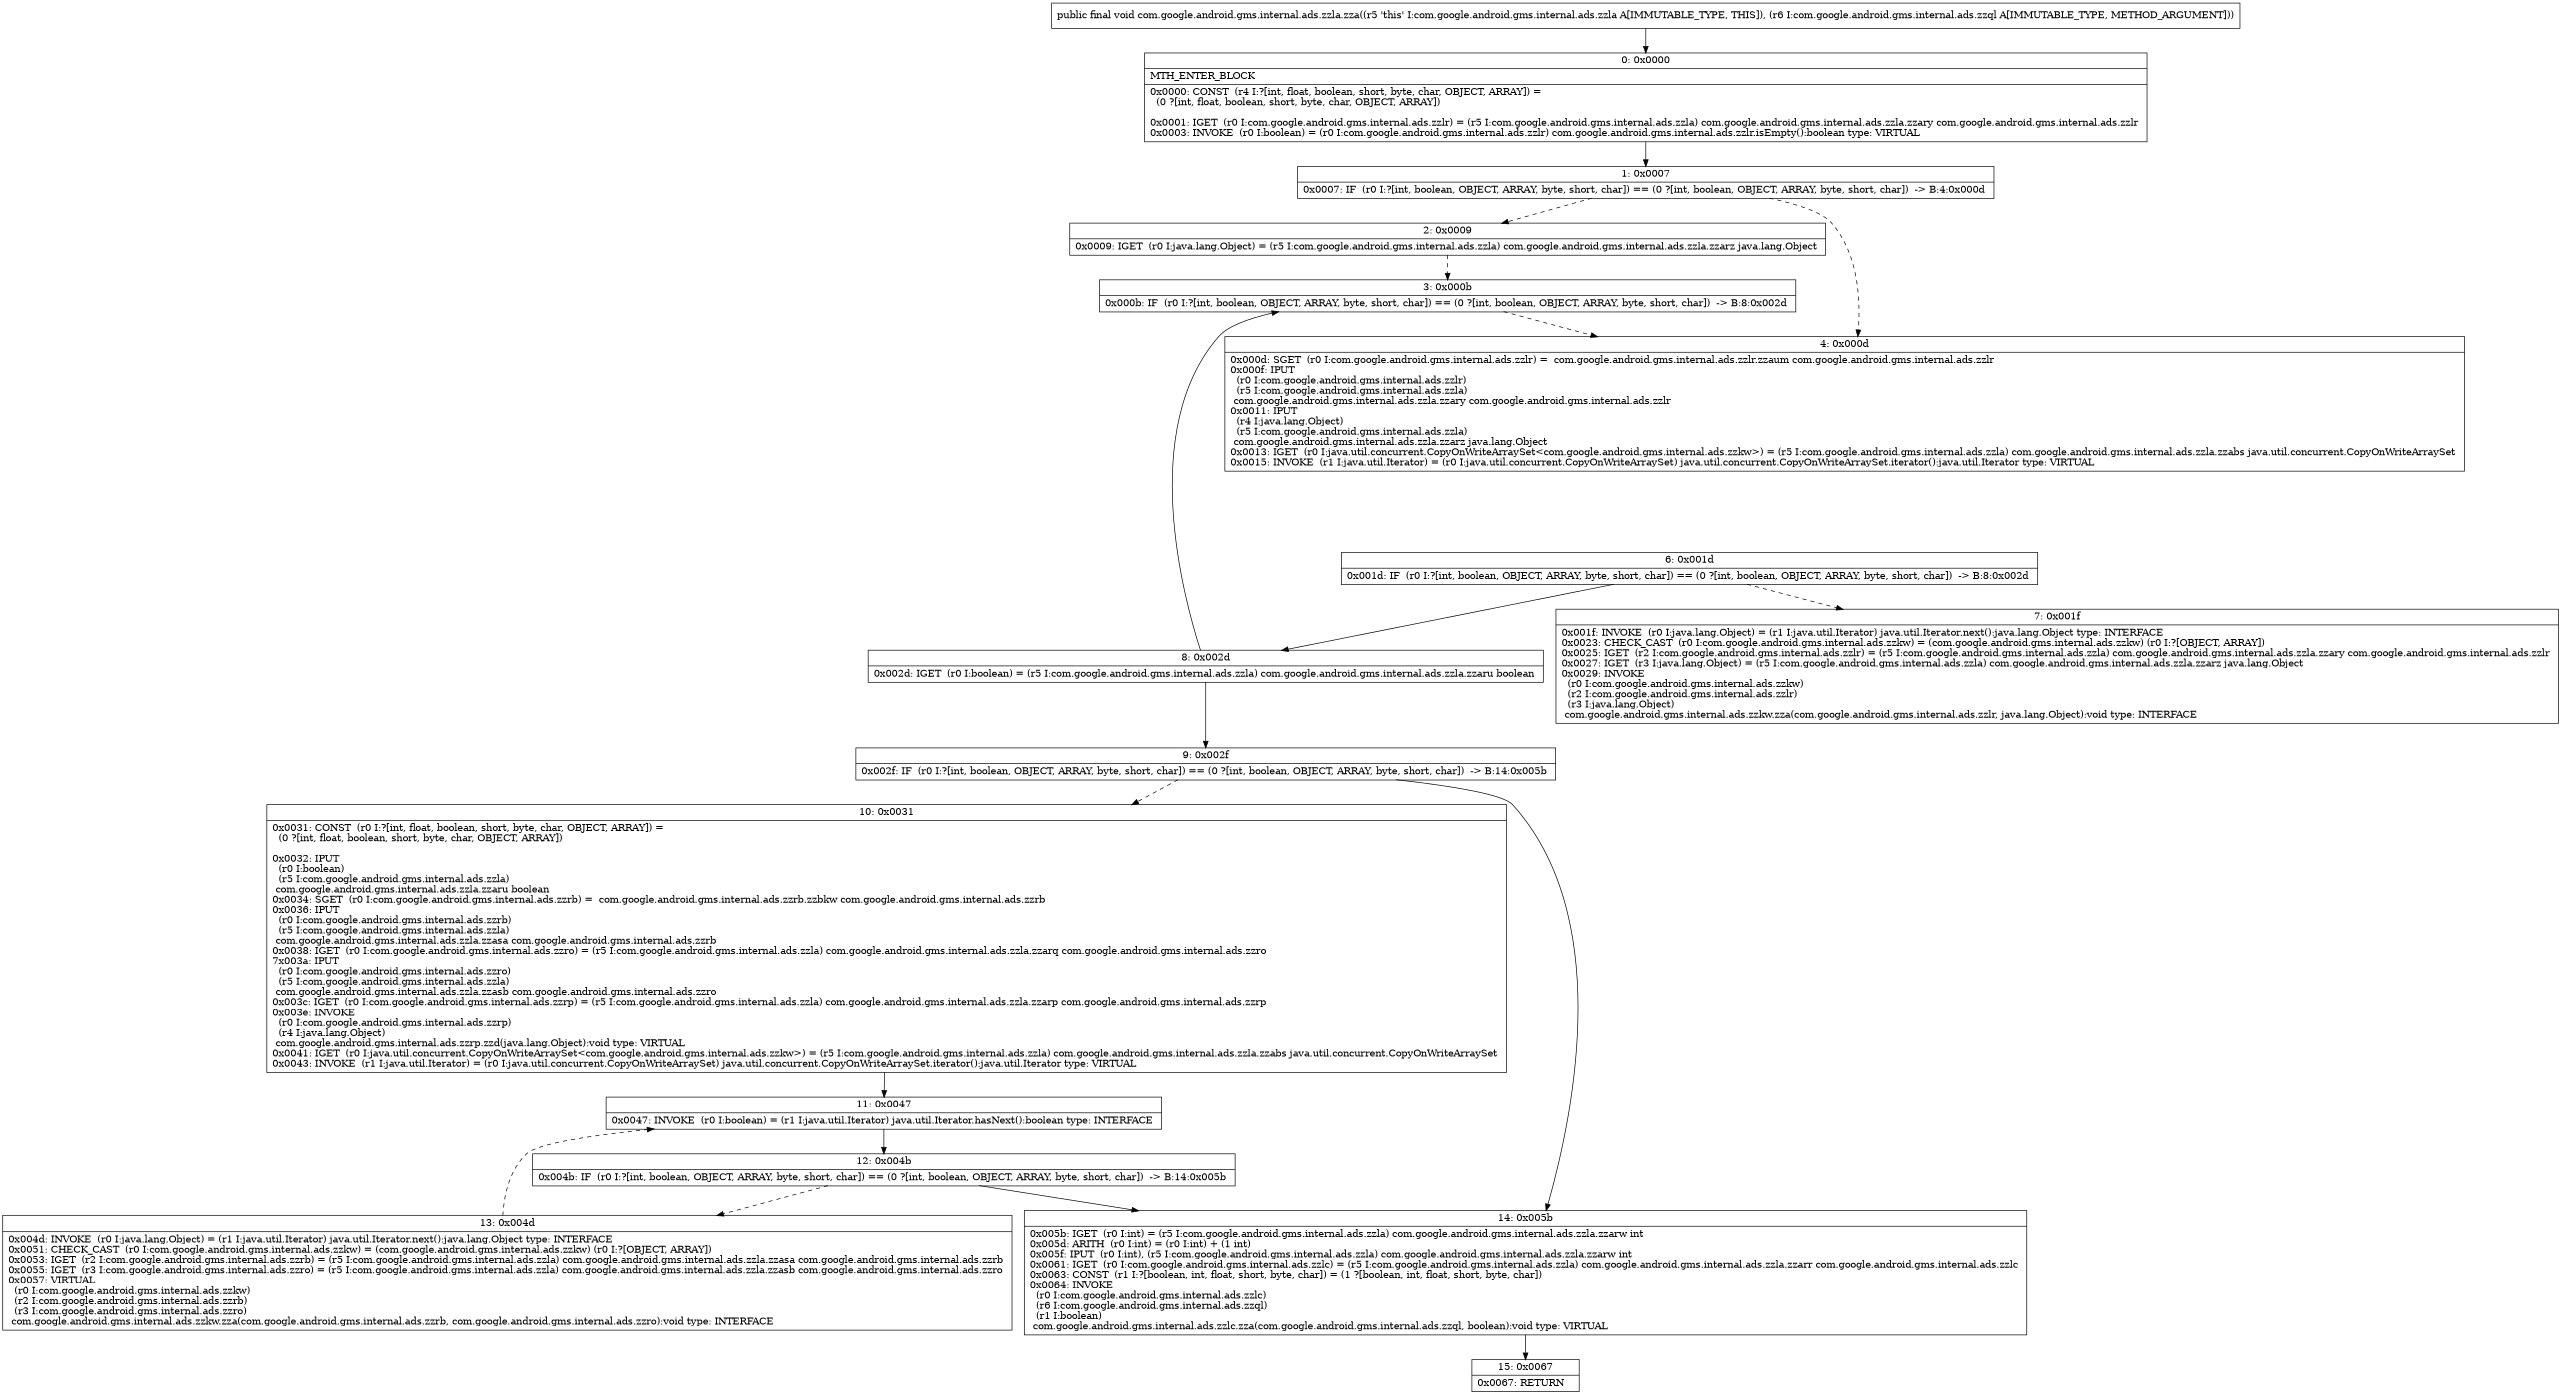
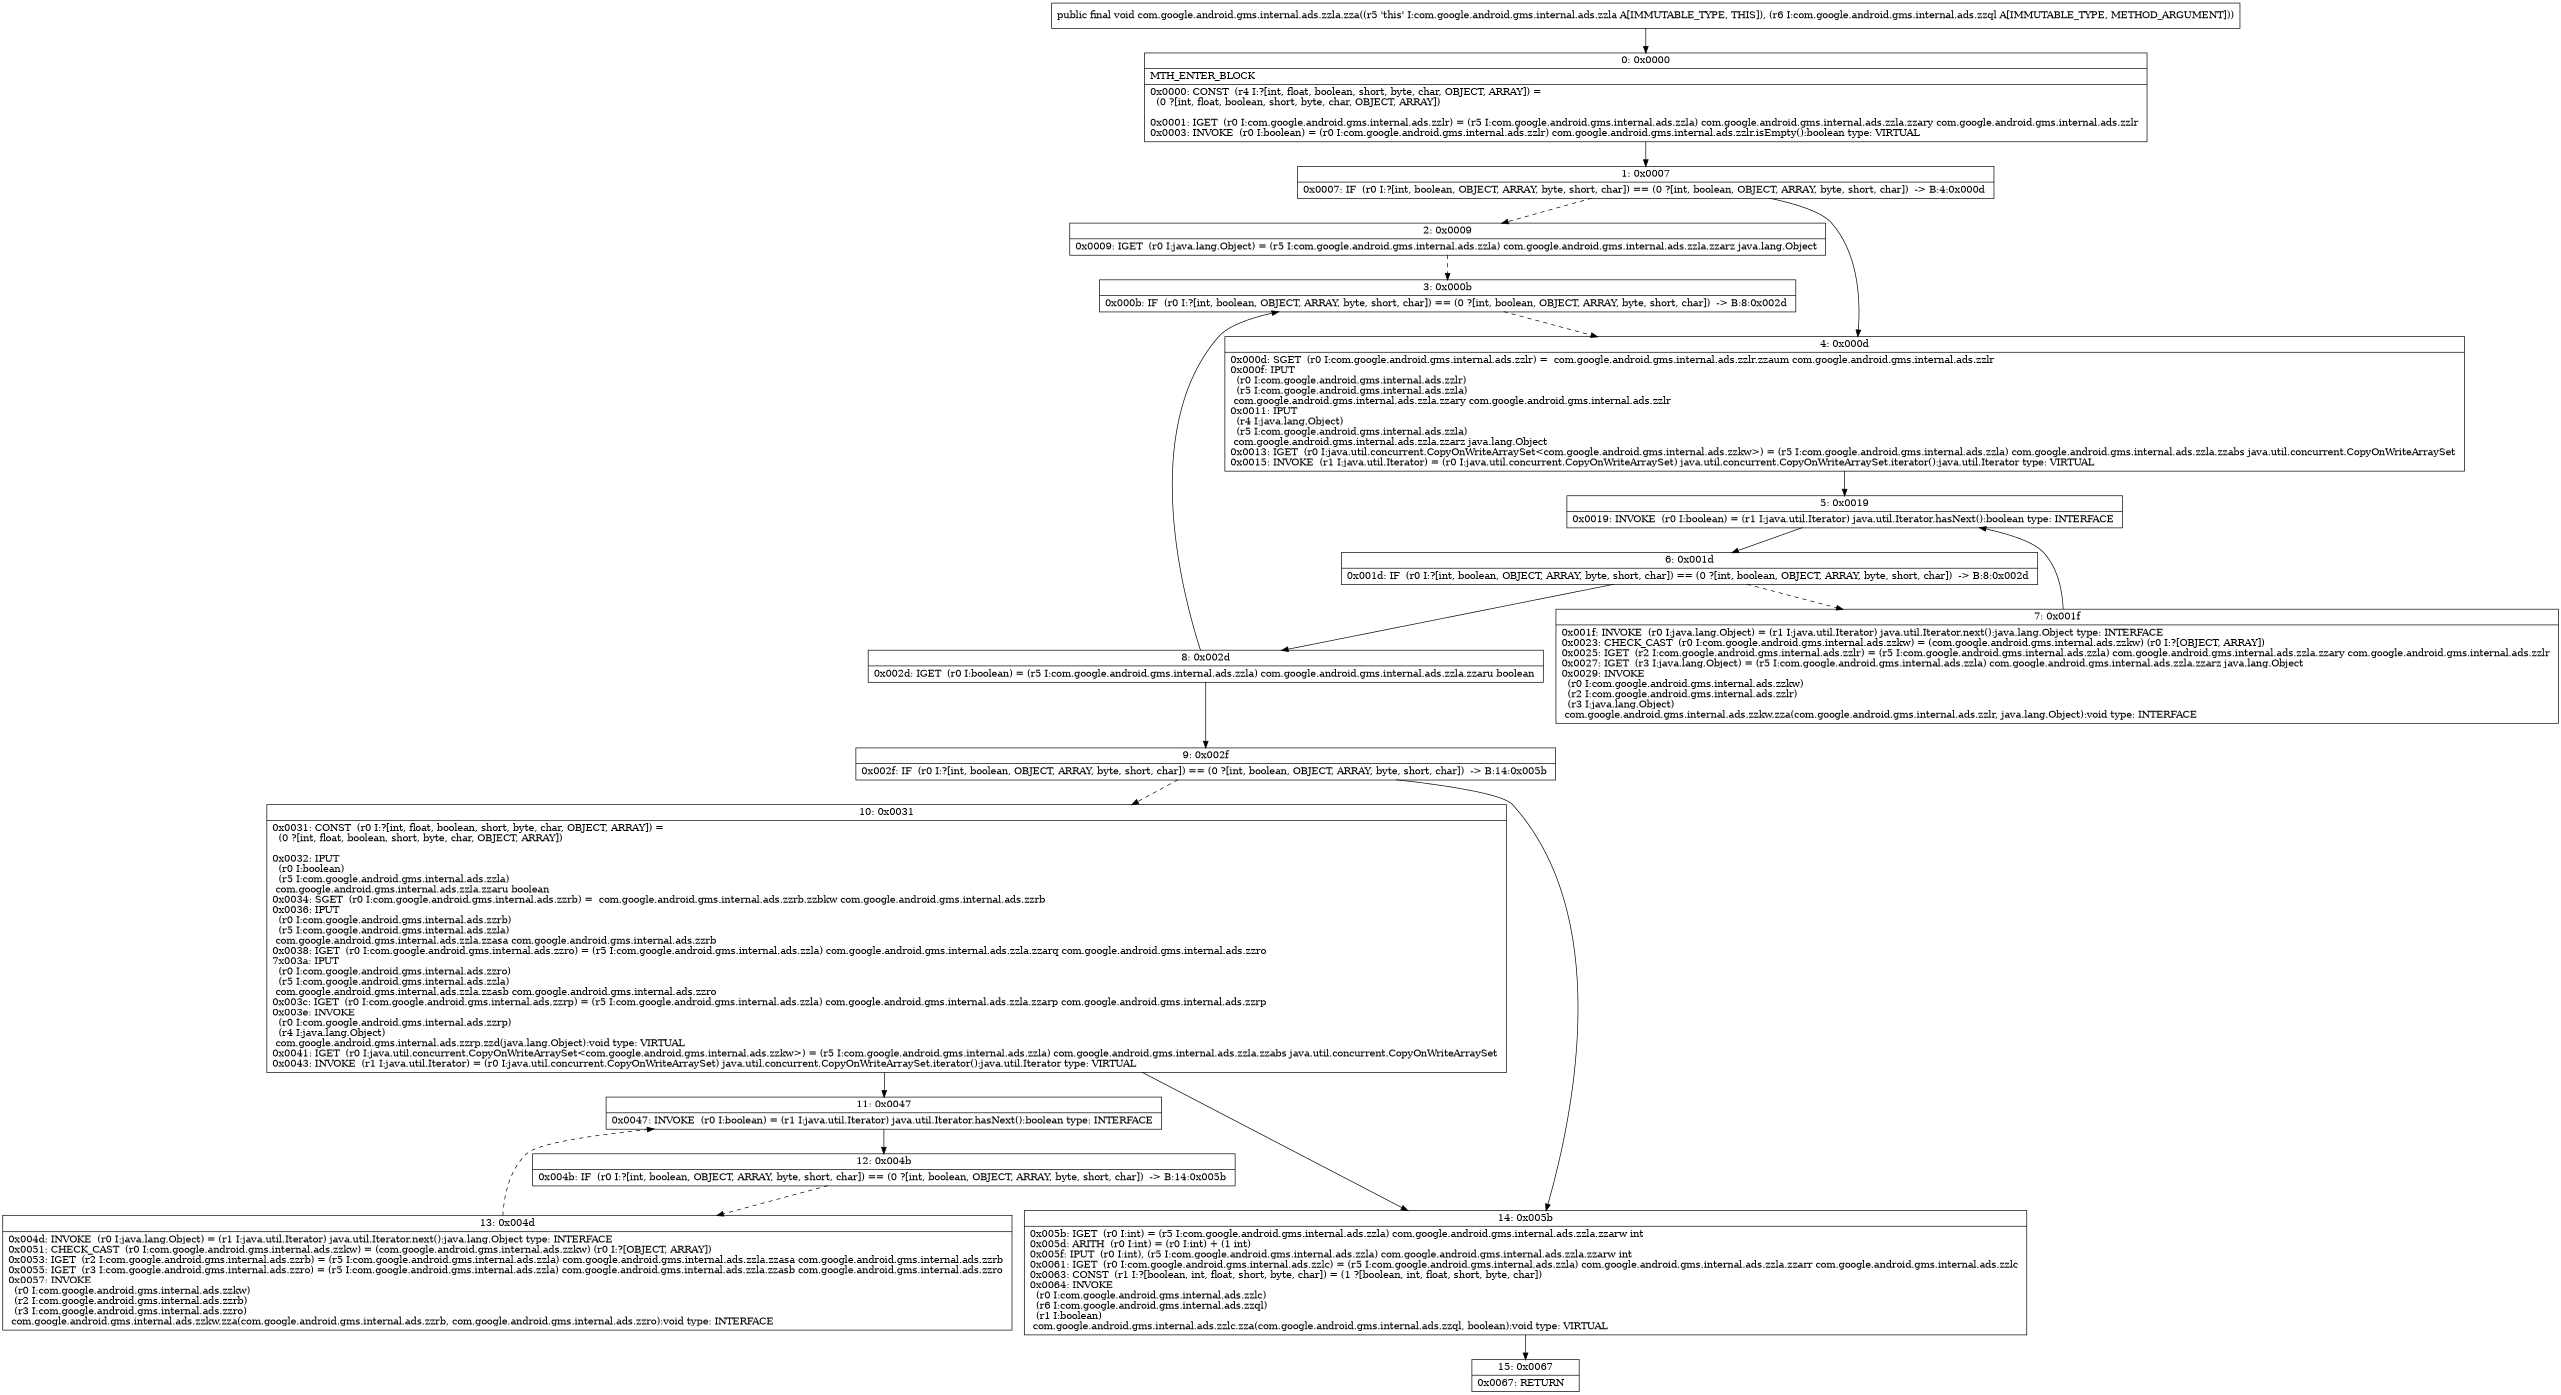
(1844, 242) -> (1844, 242)
none -> (1845, 512)
(1056, 1198) -> (1272, 1140)
(55, 1281) -> (53, 1281)
